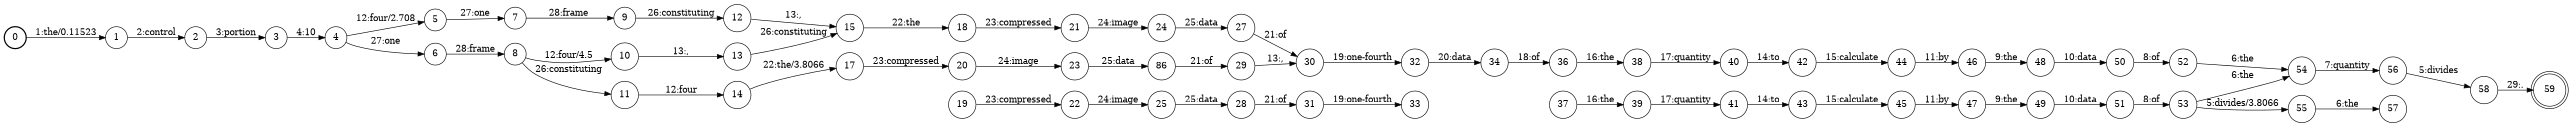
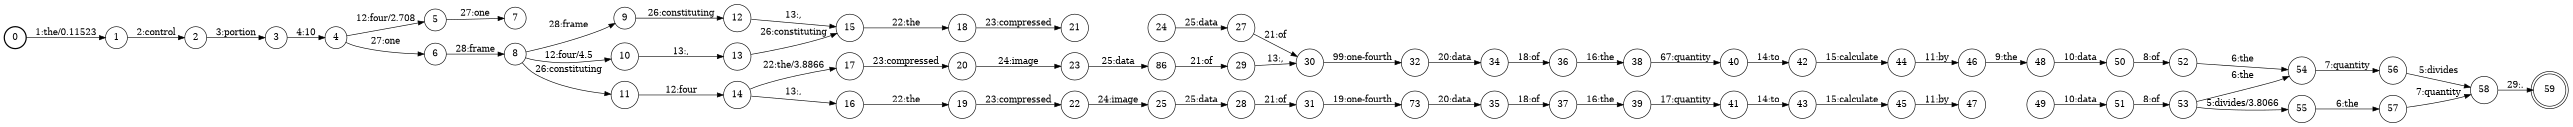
(567, 18) -> (568, 41)
(1115, 28) -> none
(1362, 58) -> (1362, 58)
(1686, 58) -> (1686, 58)
(794, 65) -> (794, 65)
none -> (2436, 103)
none -> (850, 105)
(1415, 105) -> (1415, 105)
none -> (1495, 105)
(2003, 105) -> none
